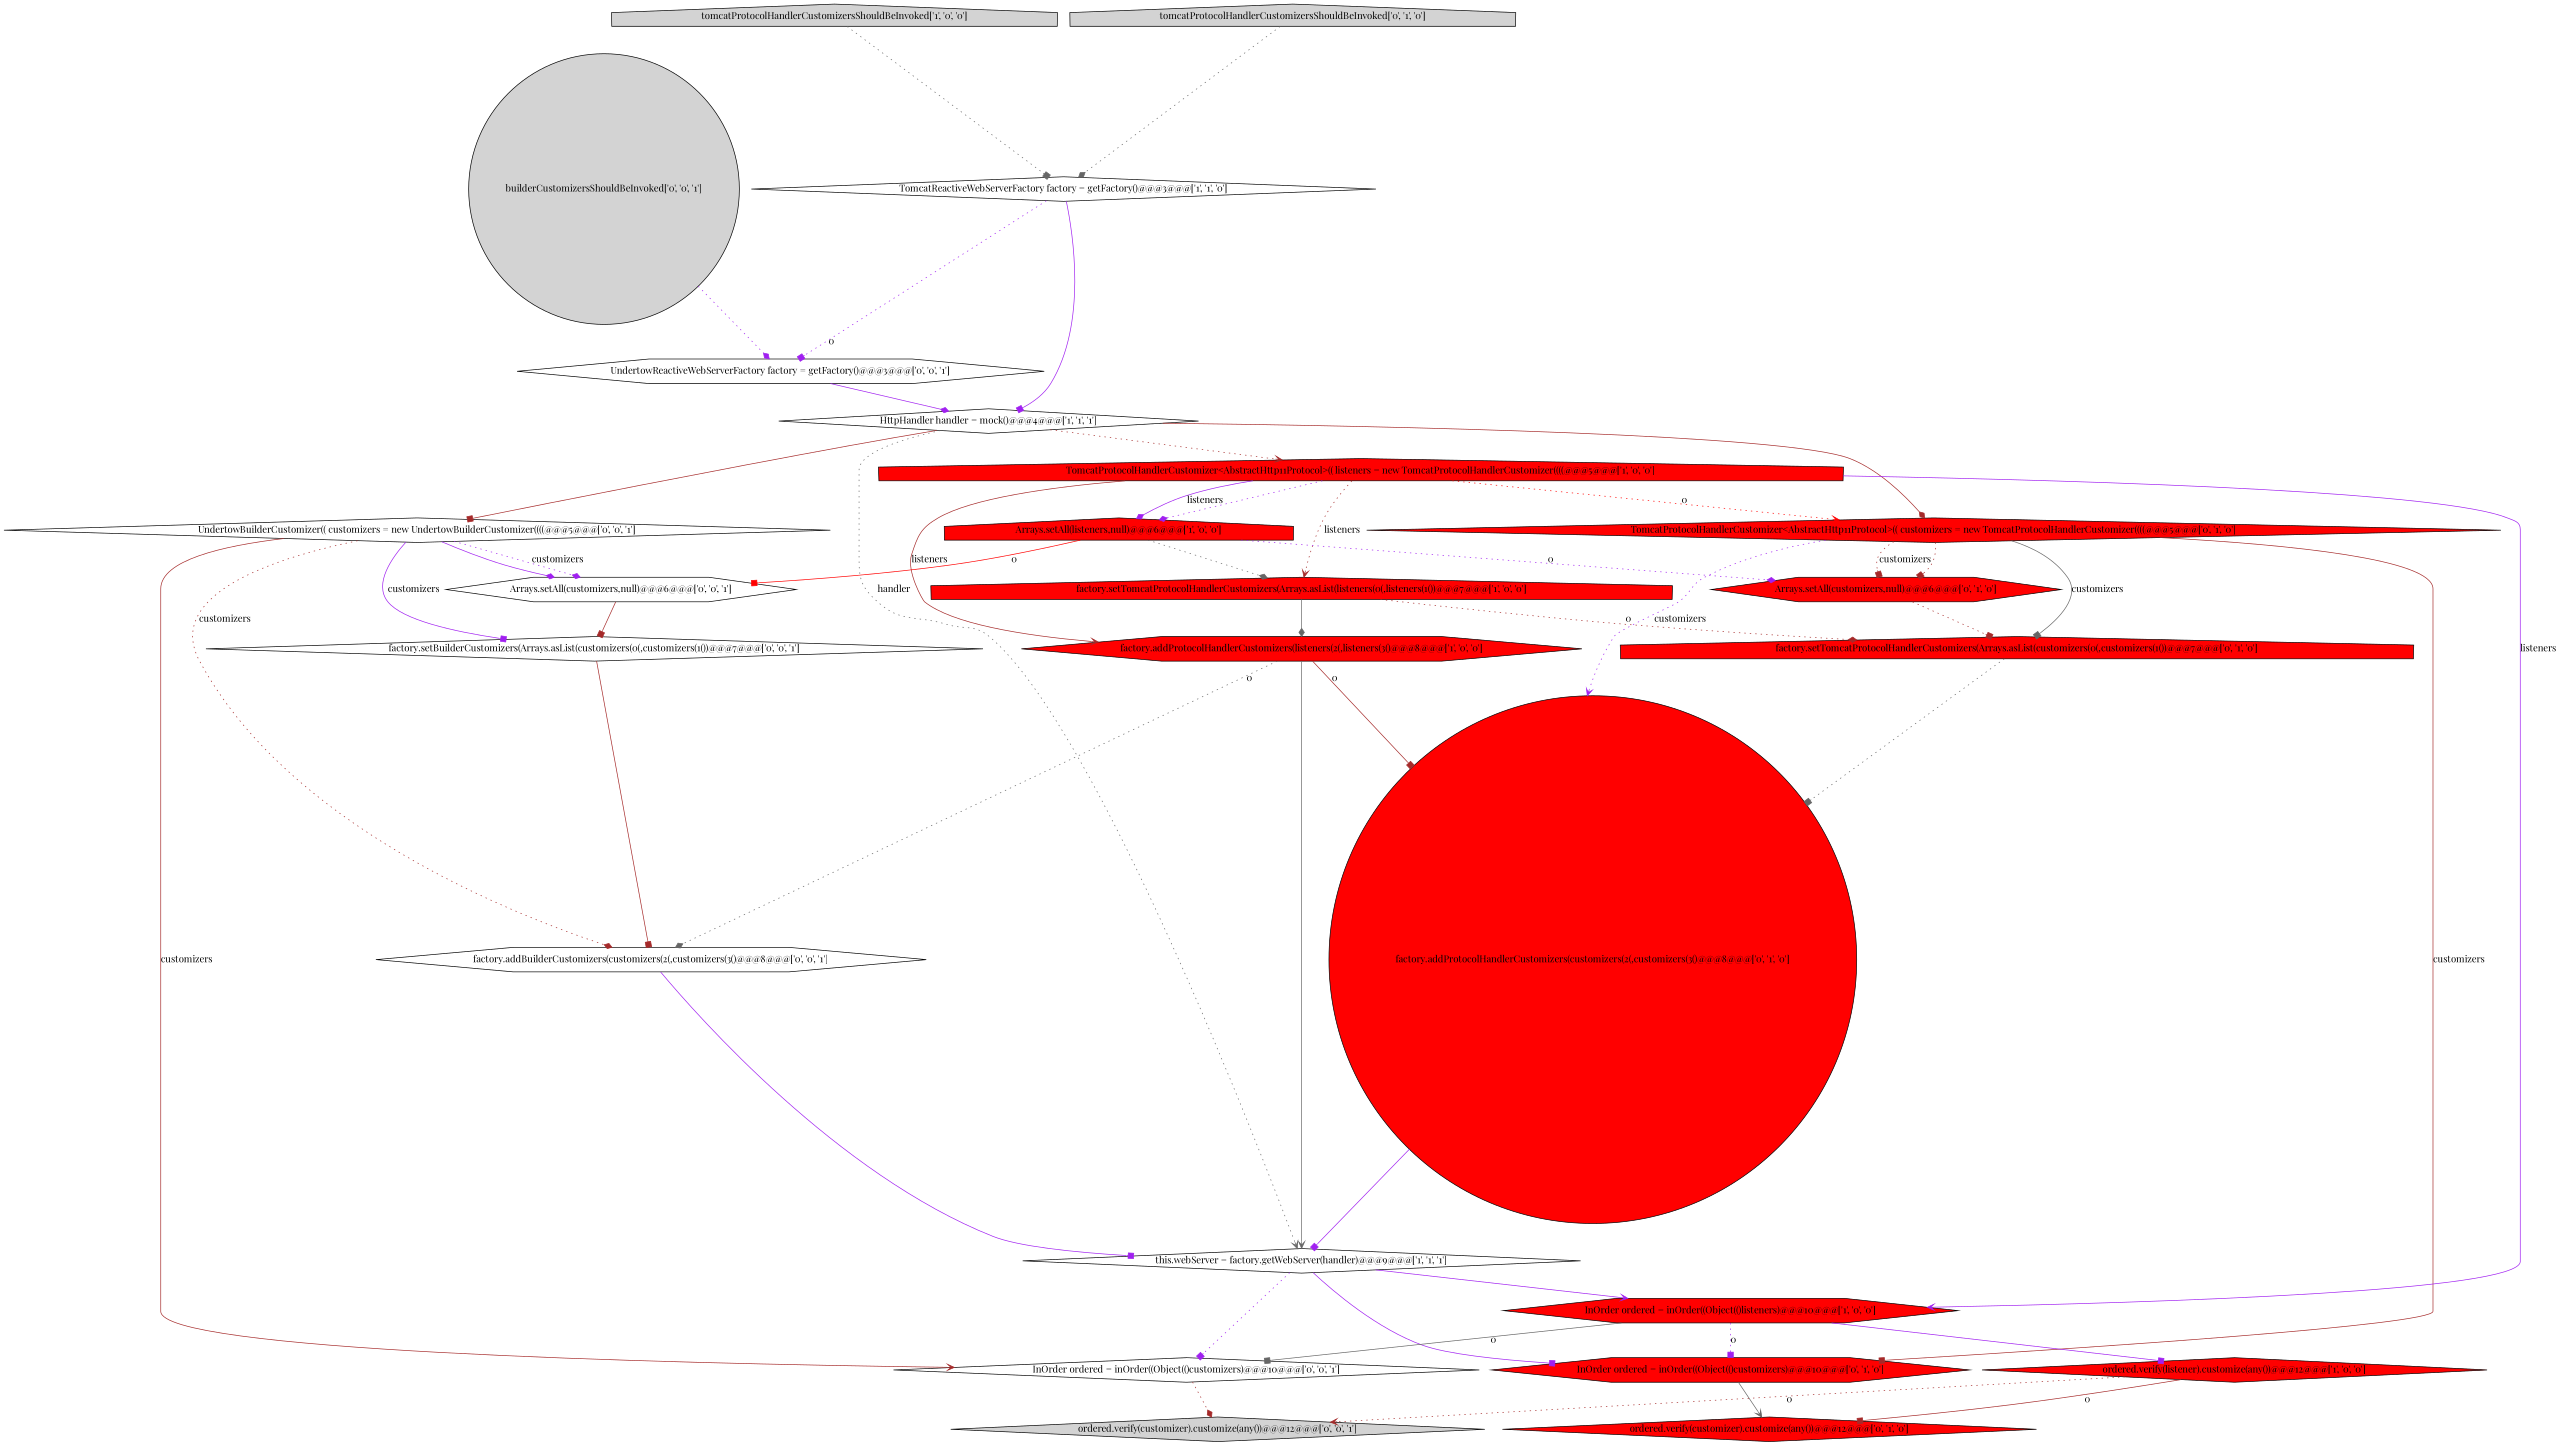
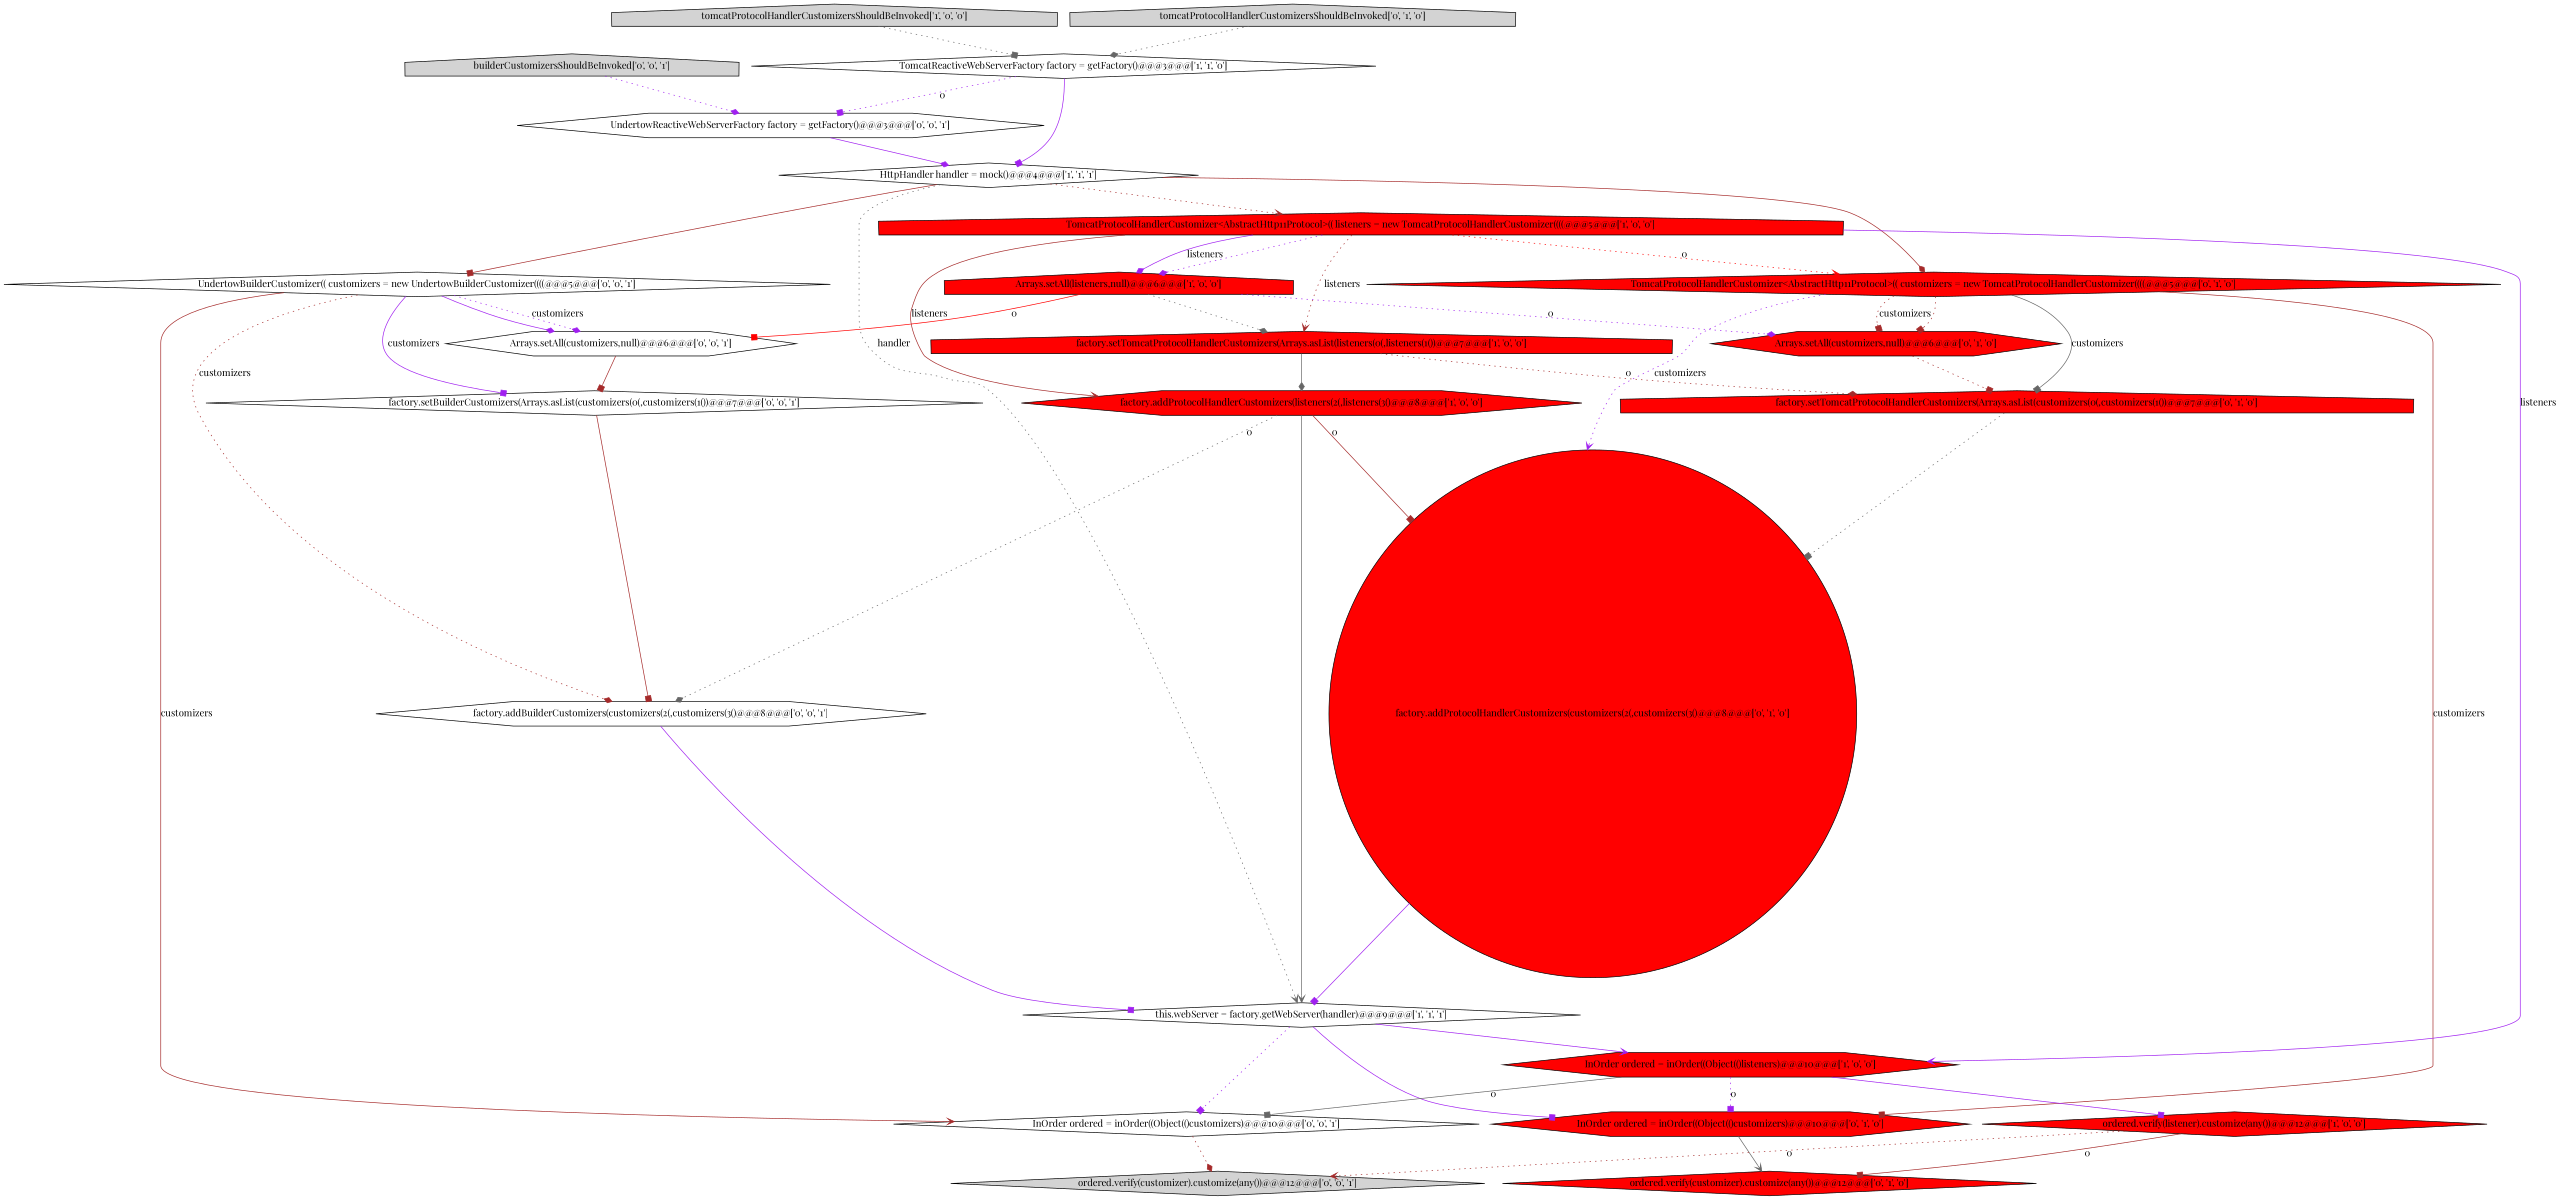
(604, 189) -> (572, 66)
